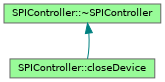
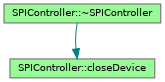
(89, 46) -> (76, 36)
